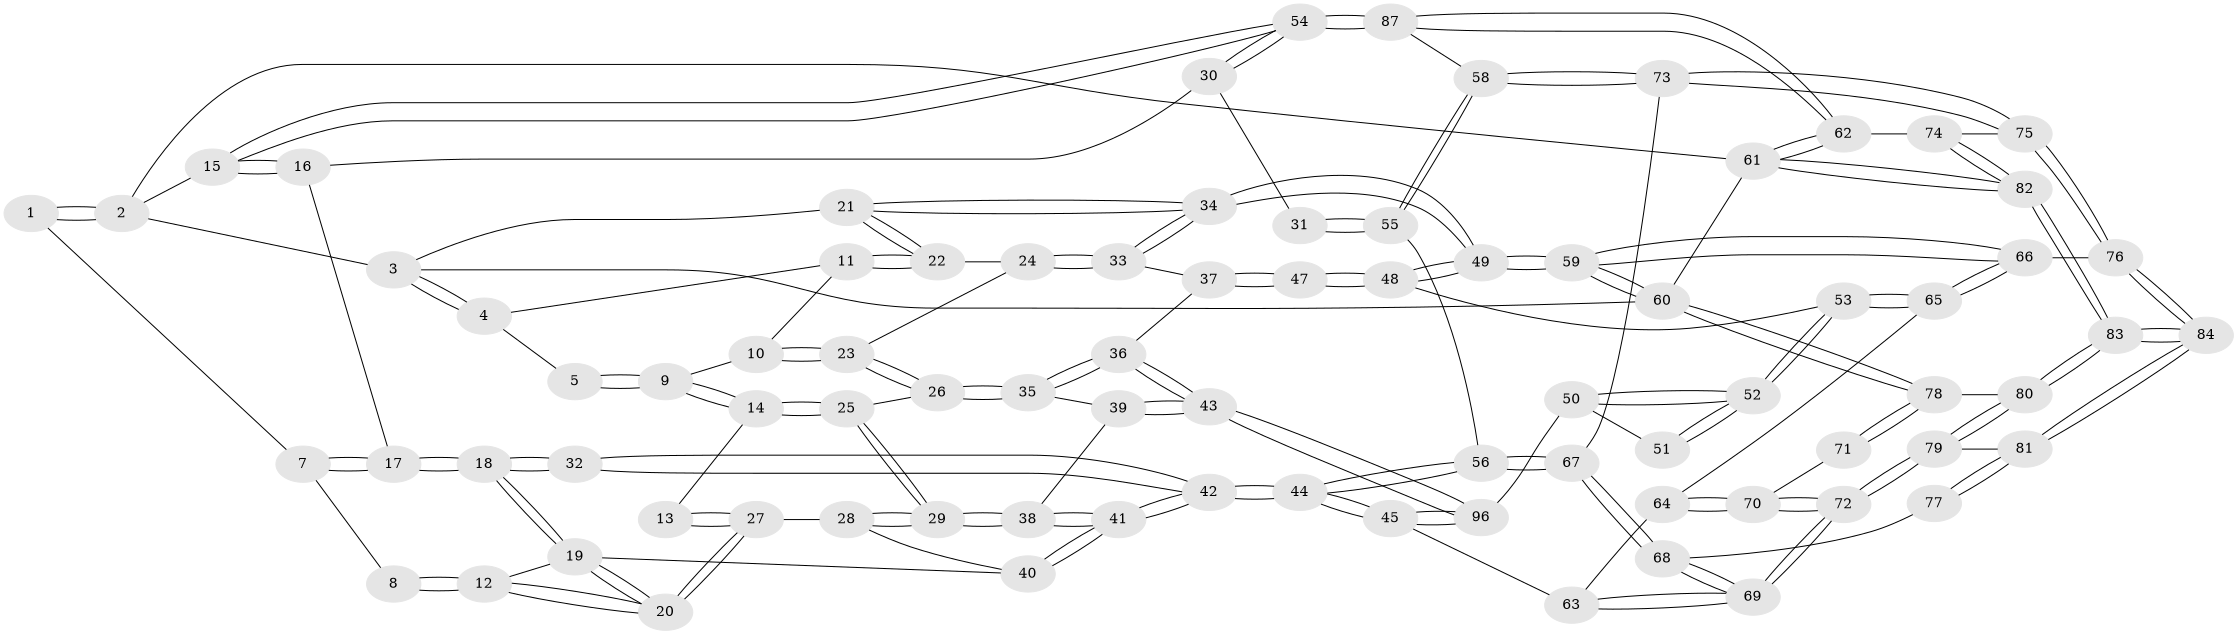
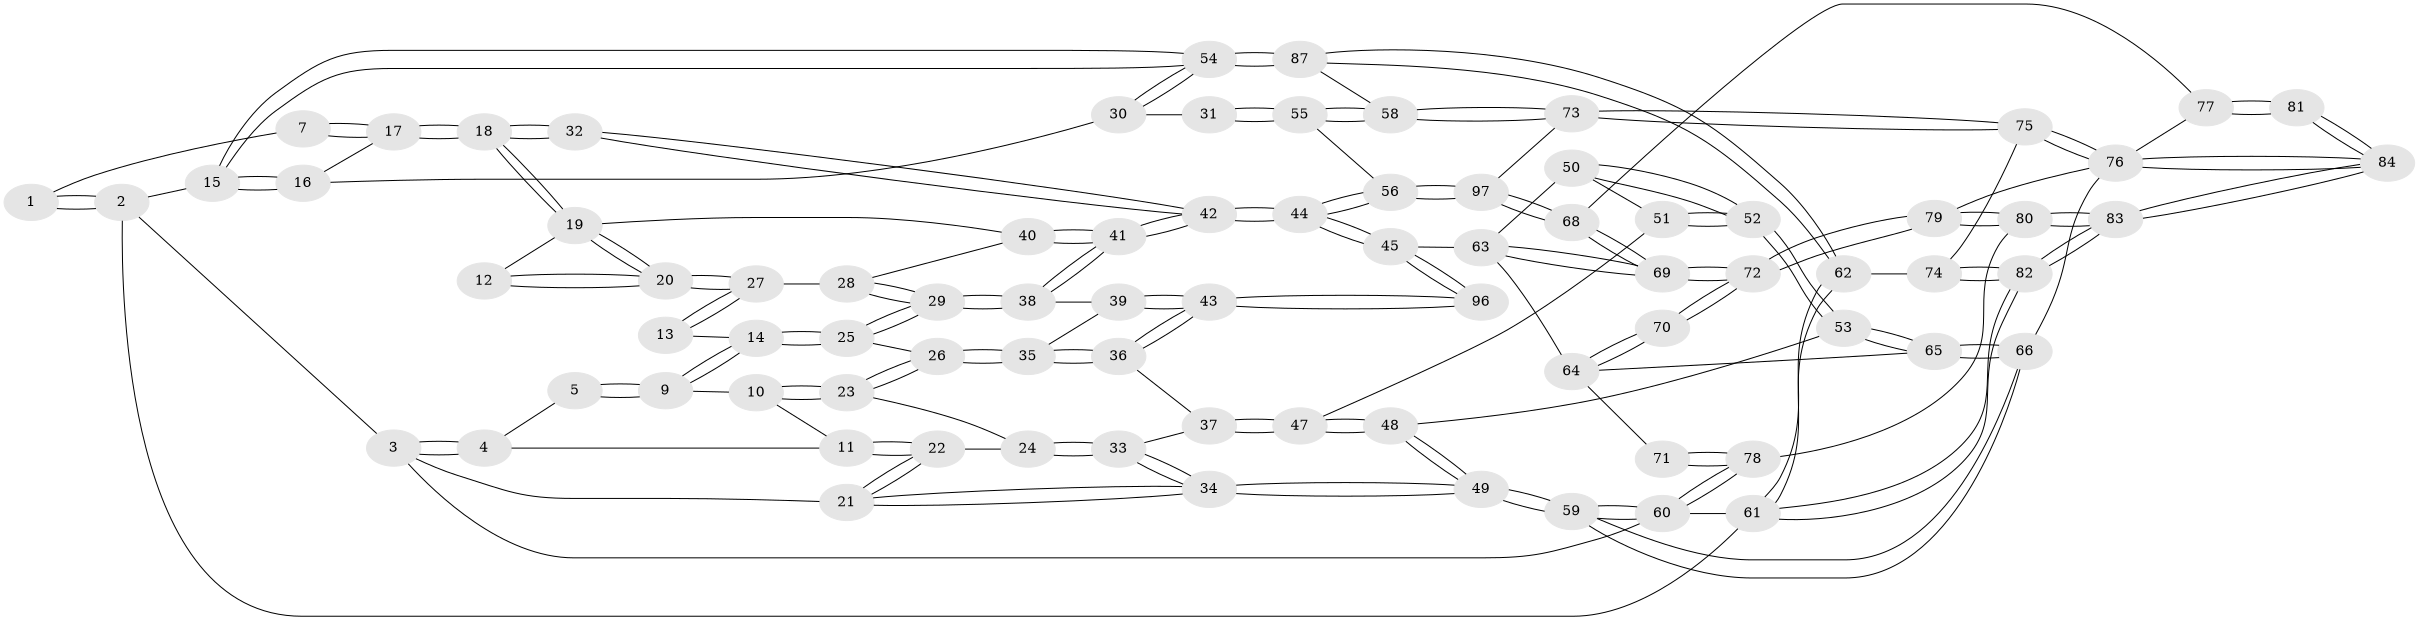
none -> (2161, 135)
none -> (1492, 338)
(1536, 449) -> (1527, 208)
(1980, 449) -> (2022, 185)
(1572, 463) -> (1481, 192)
(1798, 477) -> (1617, 415)
(394, 584) -> none
